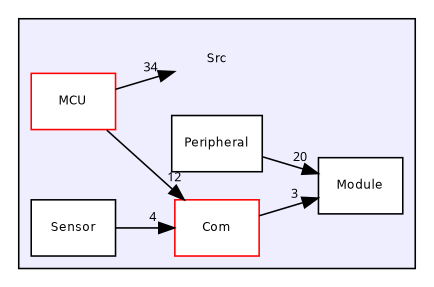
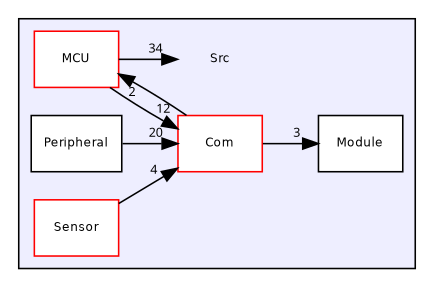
none -> (160, 98)
(283, 163) -> (142, 144)
(73, 228) -> (76, 228)
